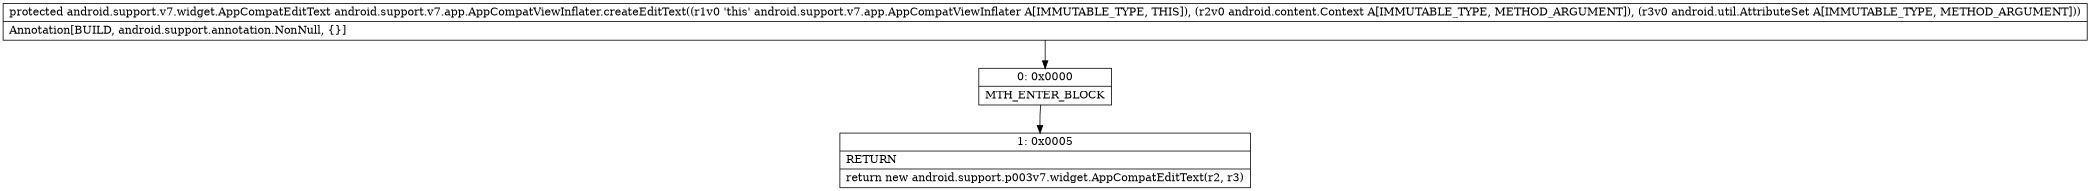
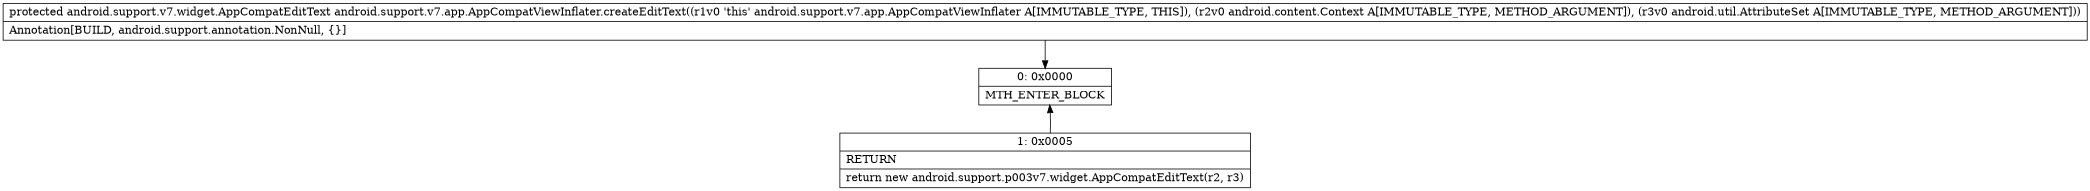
(1040, 115) -> (1050, 123)
